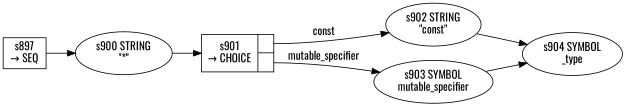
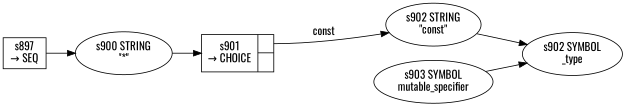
(572, 54) -> (572, 54)
(323, 65) -> none
